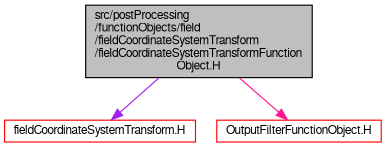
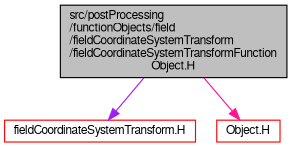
(299, 131) -> (248, 131)
